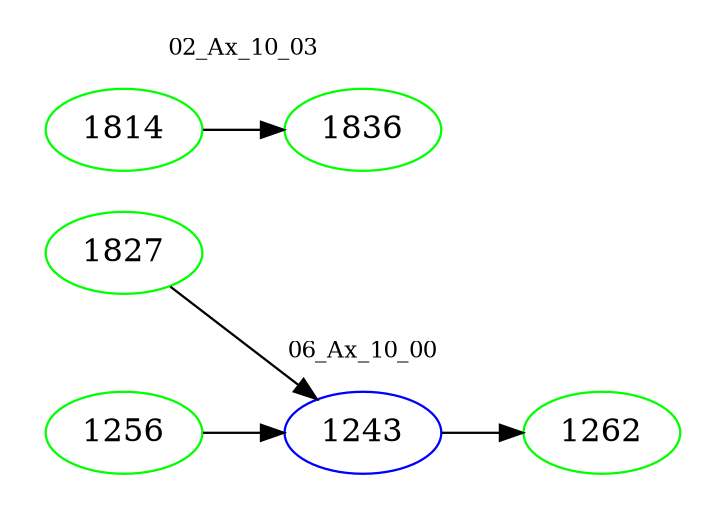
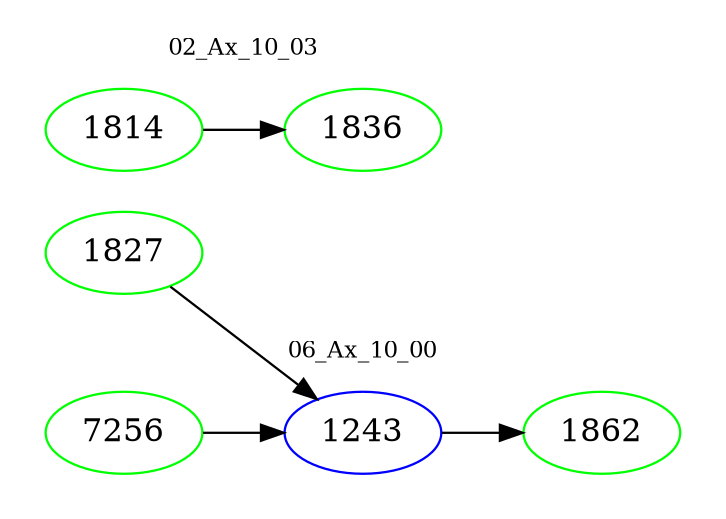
(124, 433) -> (124, 433)
(602, 433) -> (602, 433)
